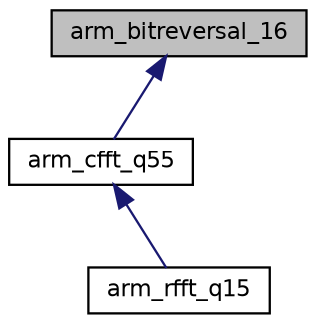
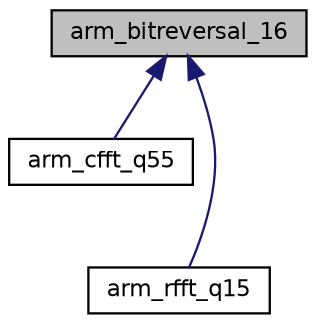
(146, 236) -> (215, 173)
